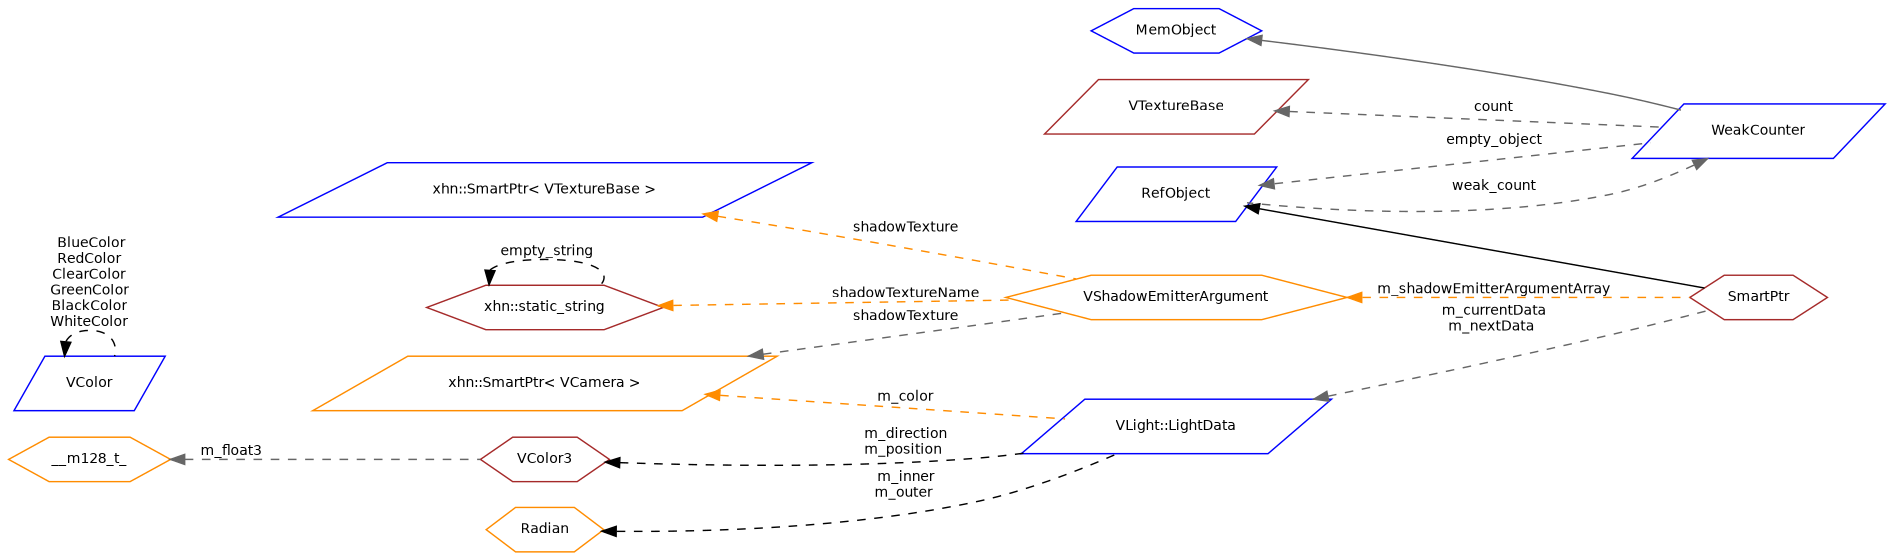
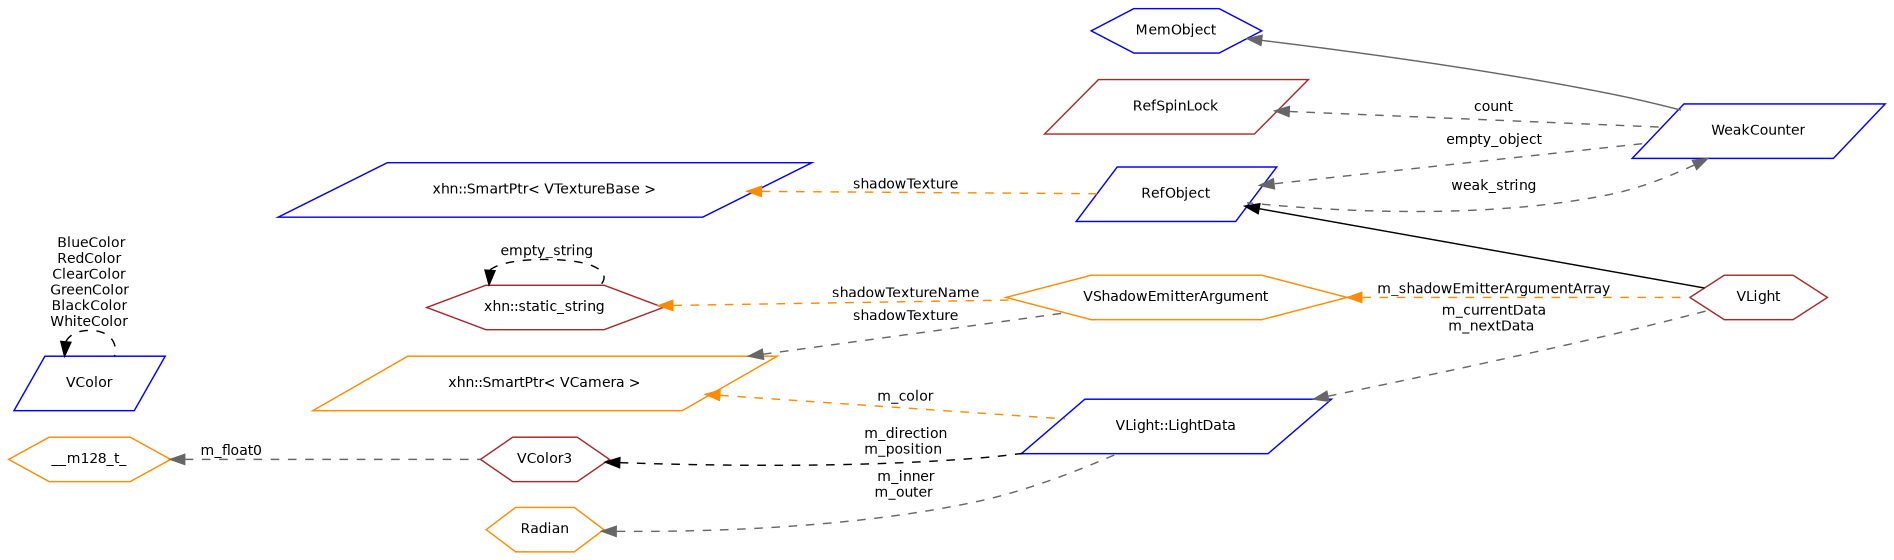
(1176, 107) -> (1176, 107)
(1492, 186) -> (1492, 186)
(897, 247) -> (931, 193)
(1759, 297) -> (1759, 297)
(229, 452) -> (229, 452)
(871, 519) -> (871, 519)
